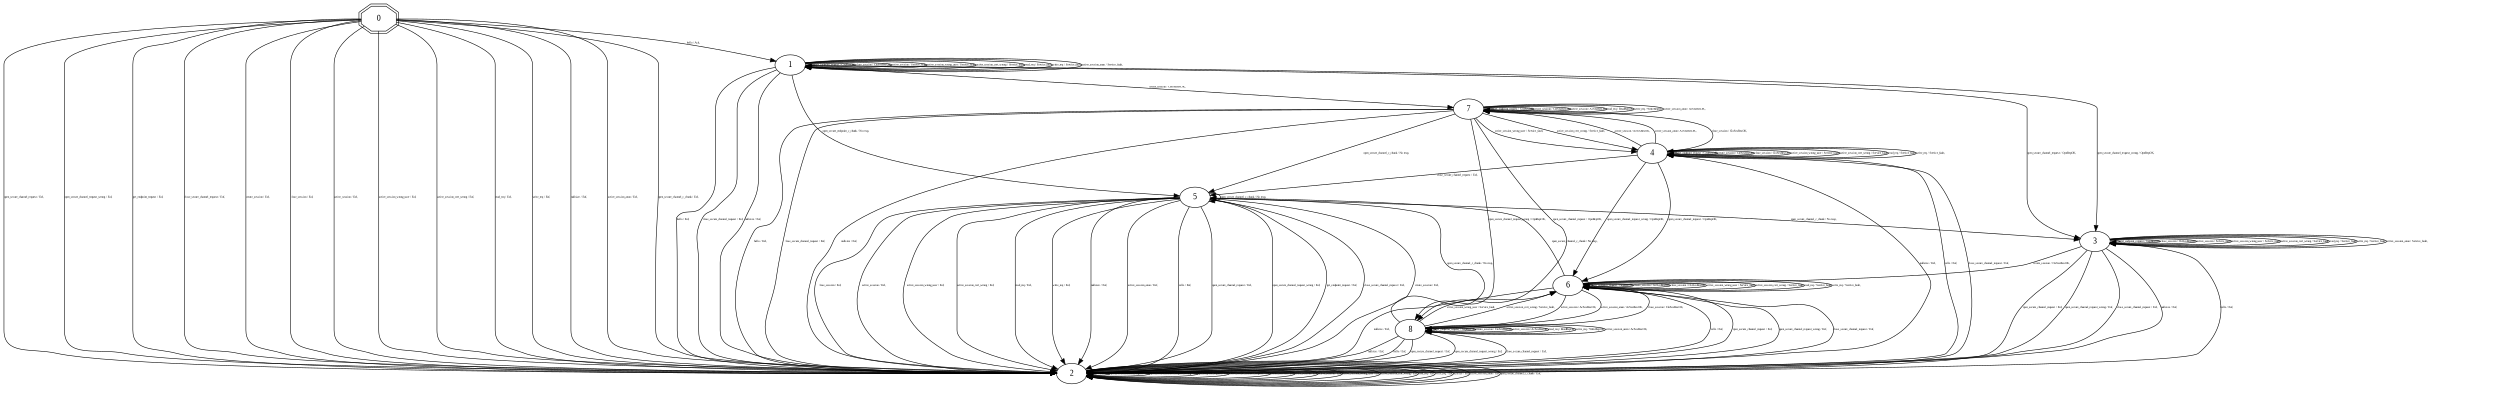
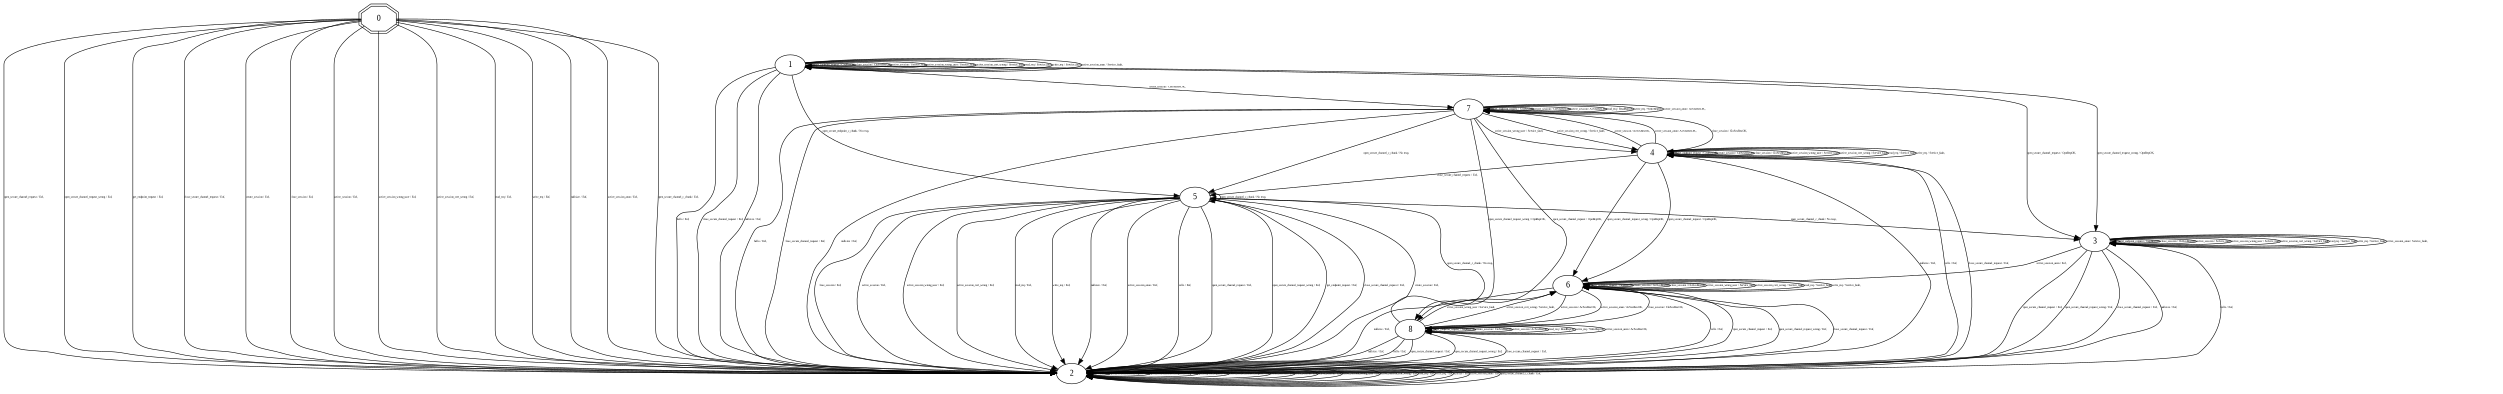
(584, 32) -> none
(1500, 212) -> none
(2052, 263) -> (2052, 263)
